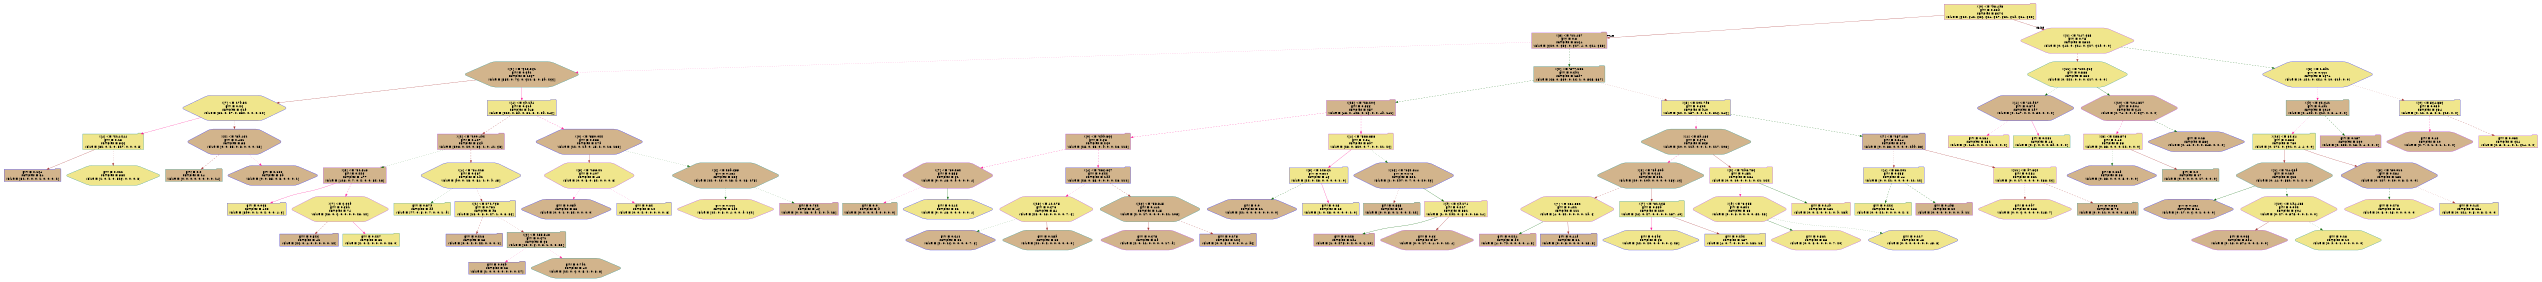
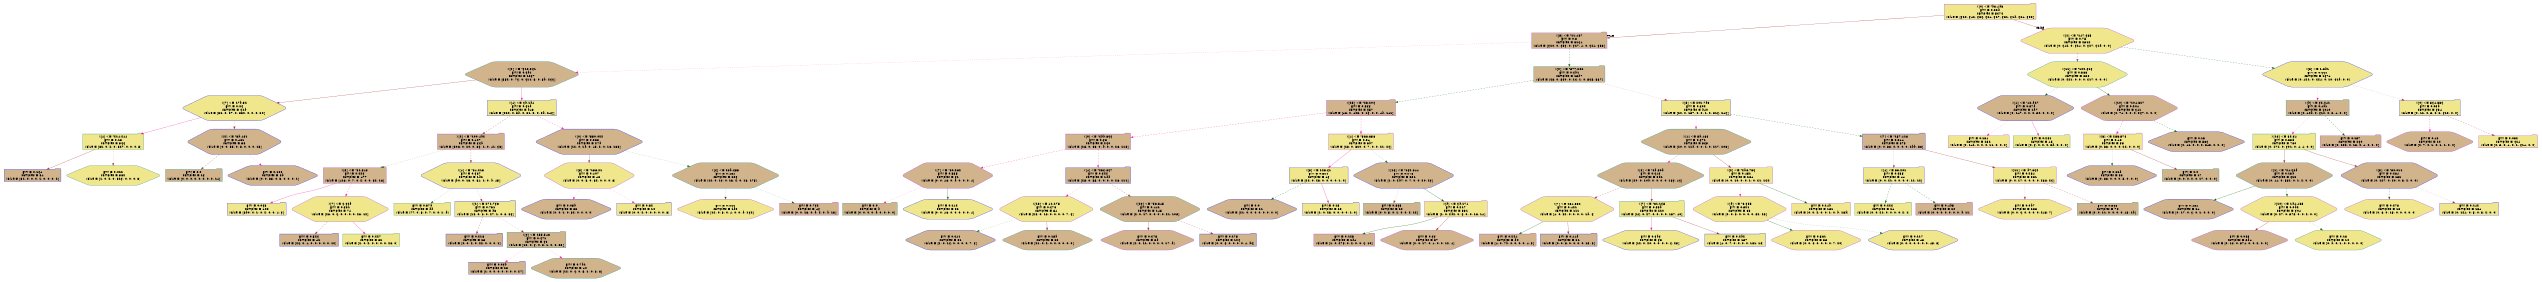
(194, 175) -> (194, 175)
